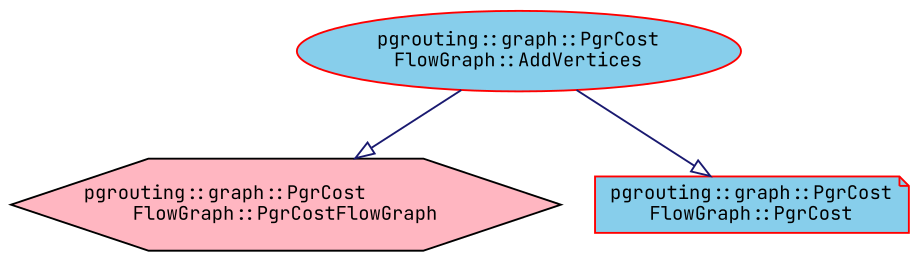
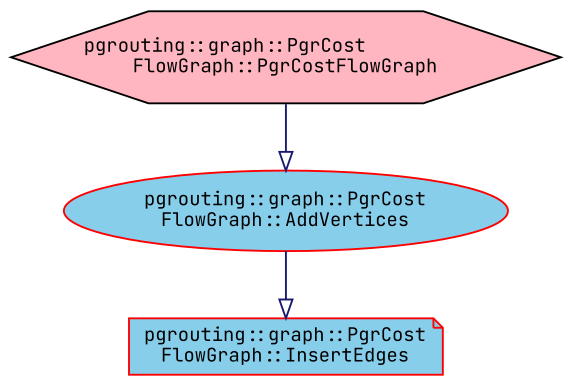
(416, 119) -> (286, 128)
(752, 205) -> (286, 347)
